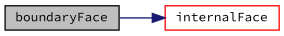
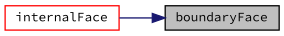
(136, 18) -> (136, 18)
